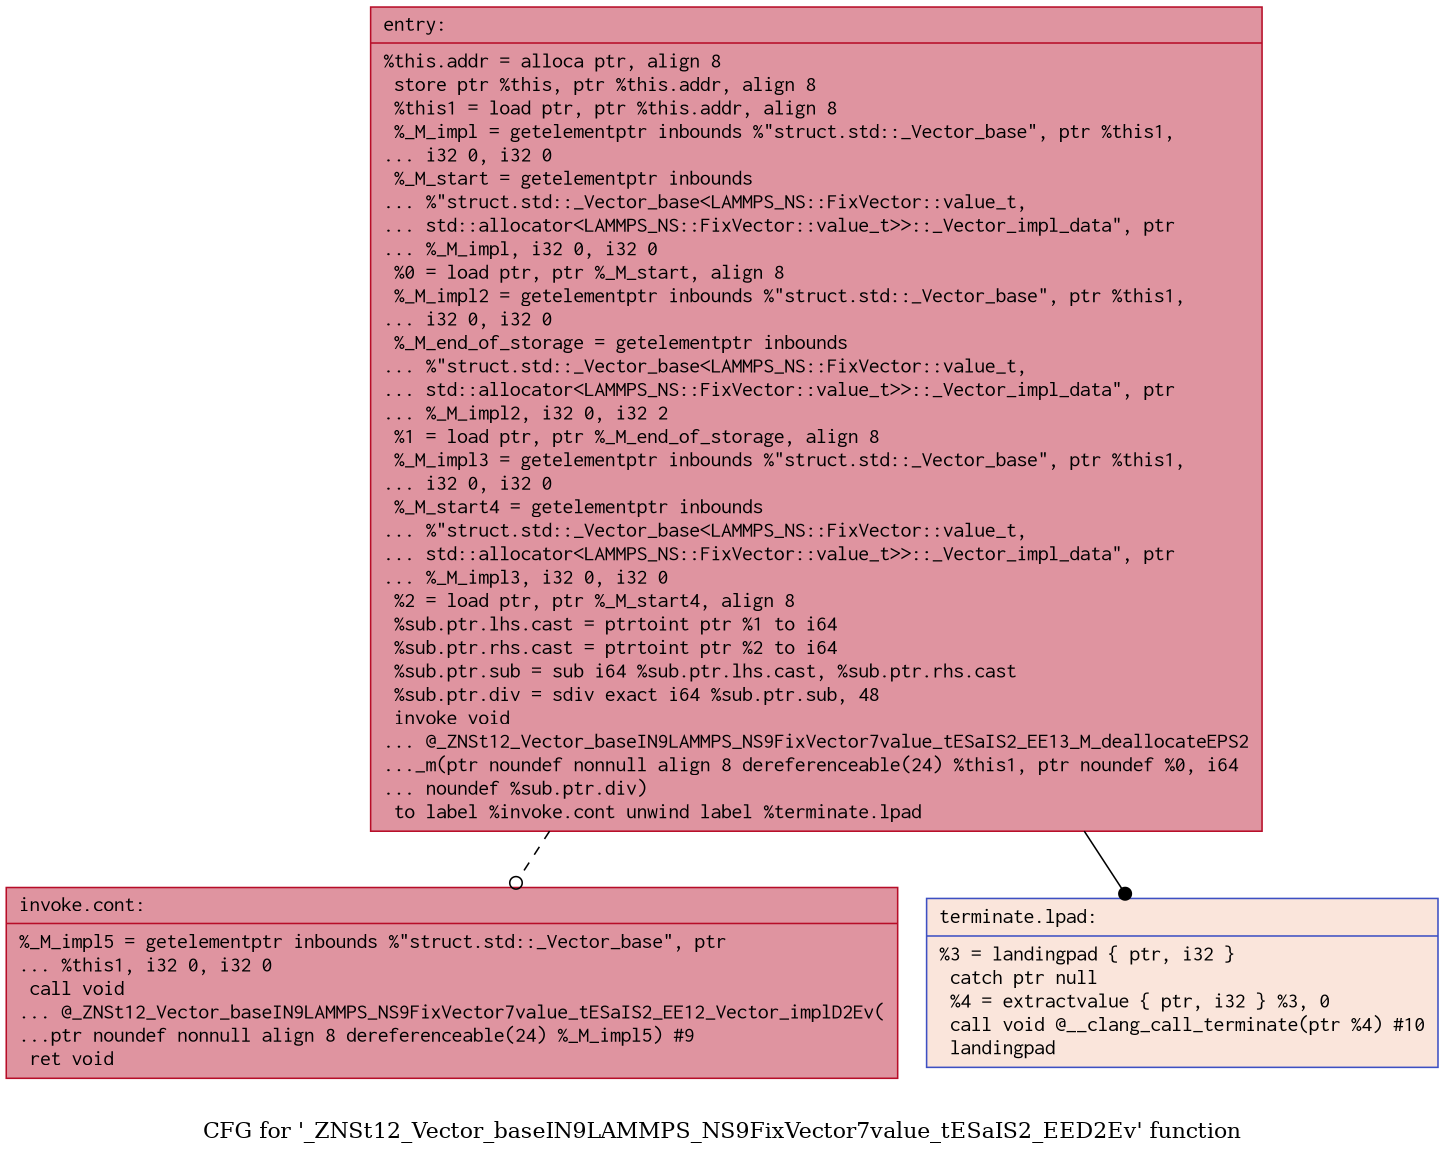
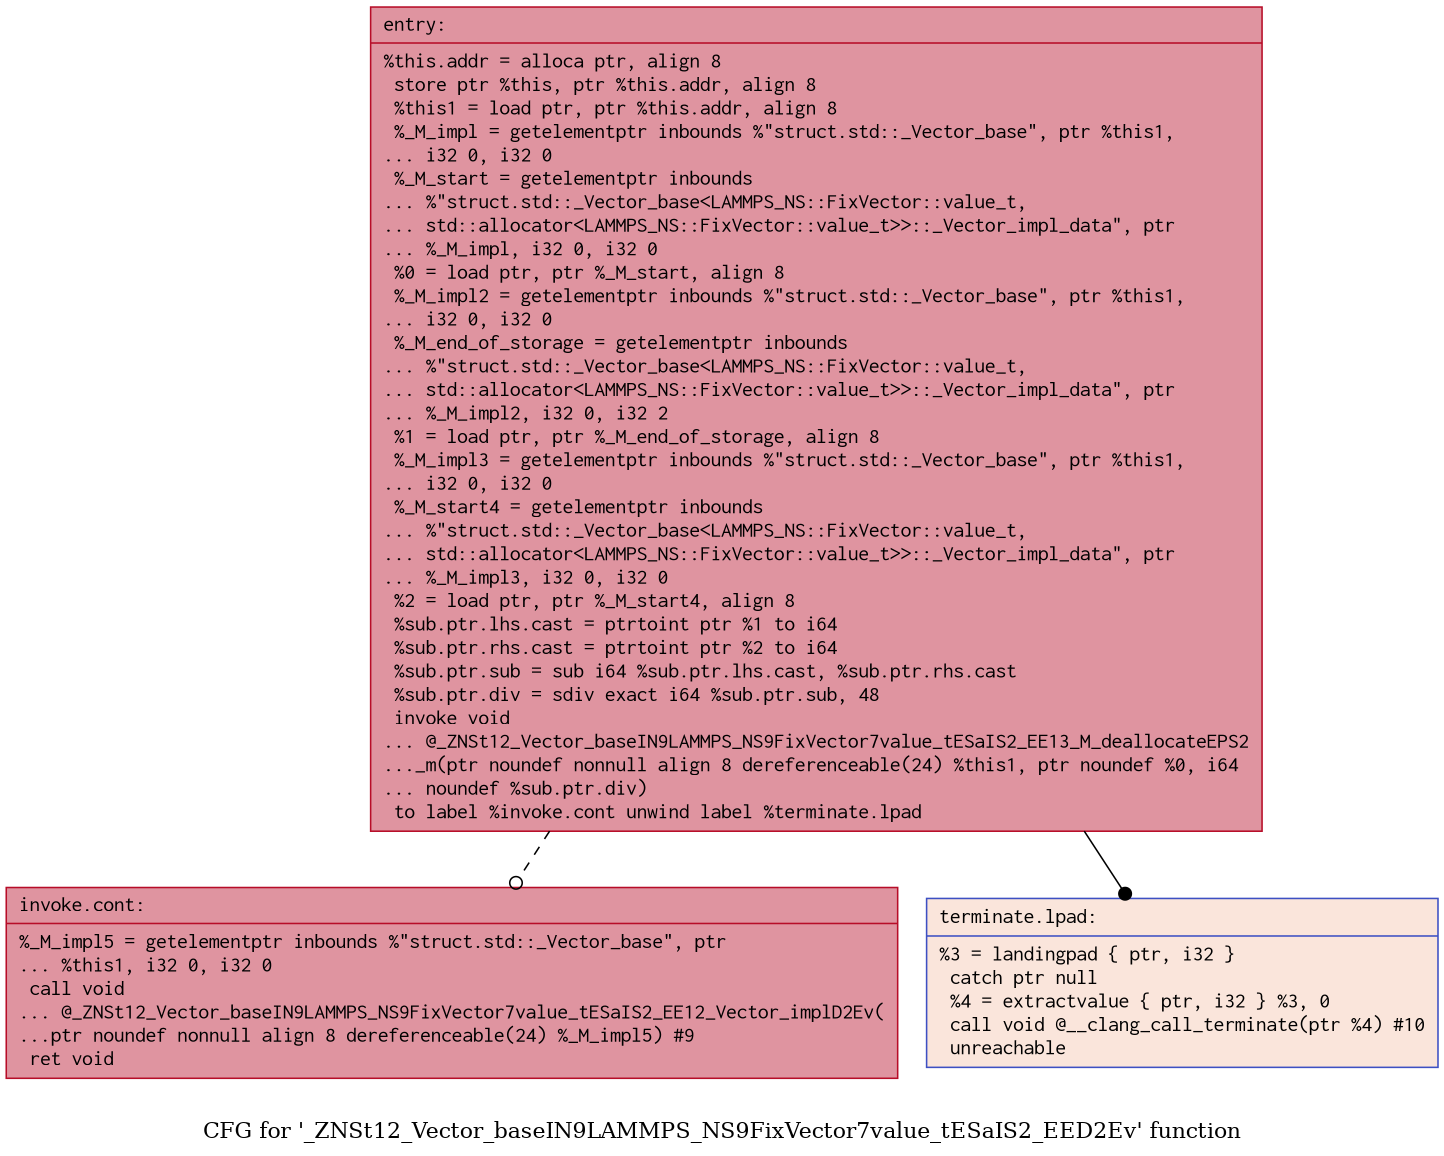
(998, 1048) -> (1003, 1048)
